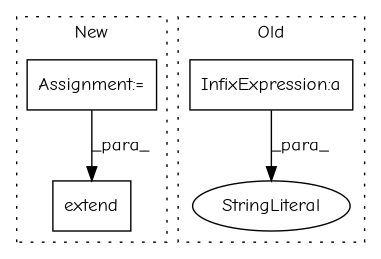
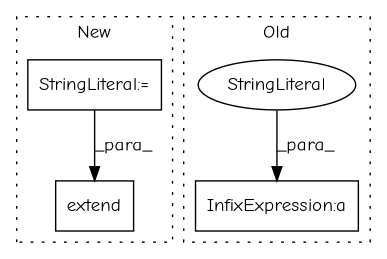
(92, 85) -> (95, 85)
(271, 138) -> (277, 138)
